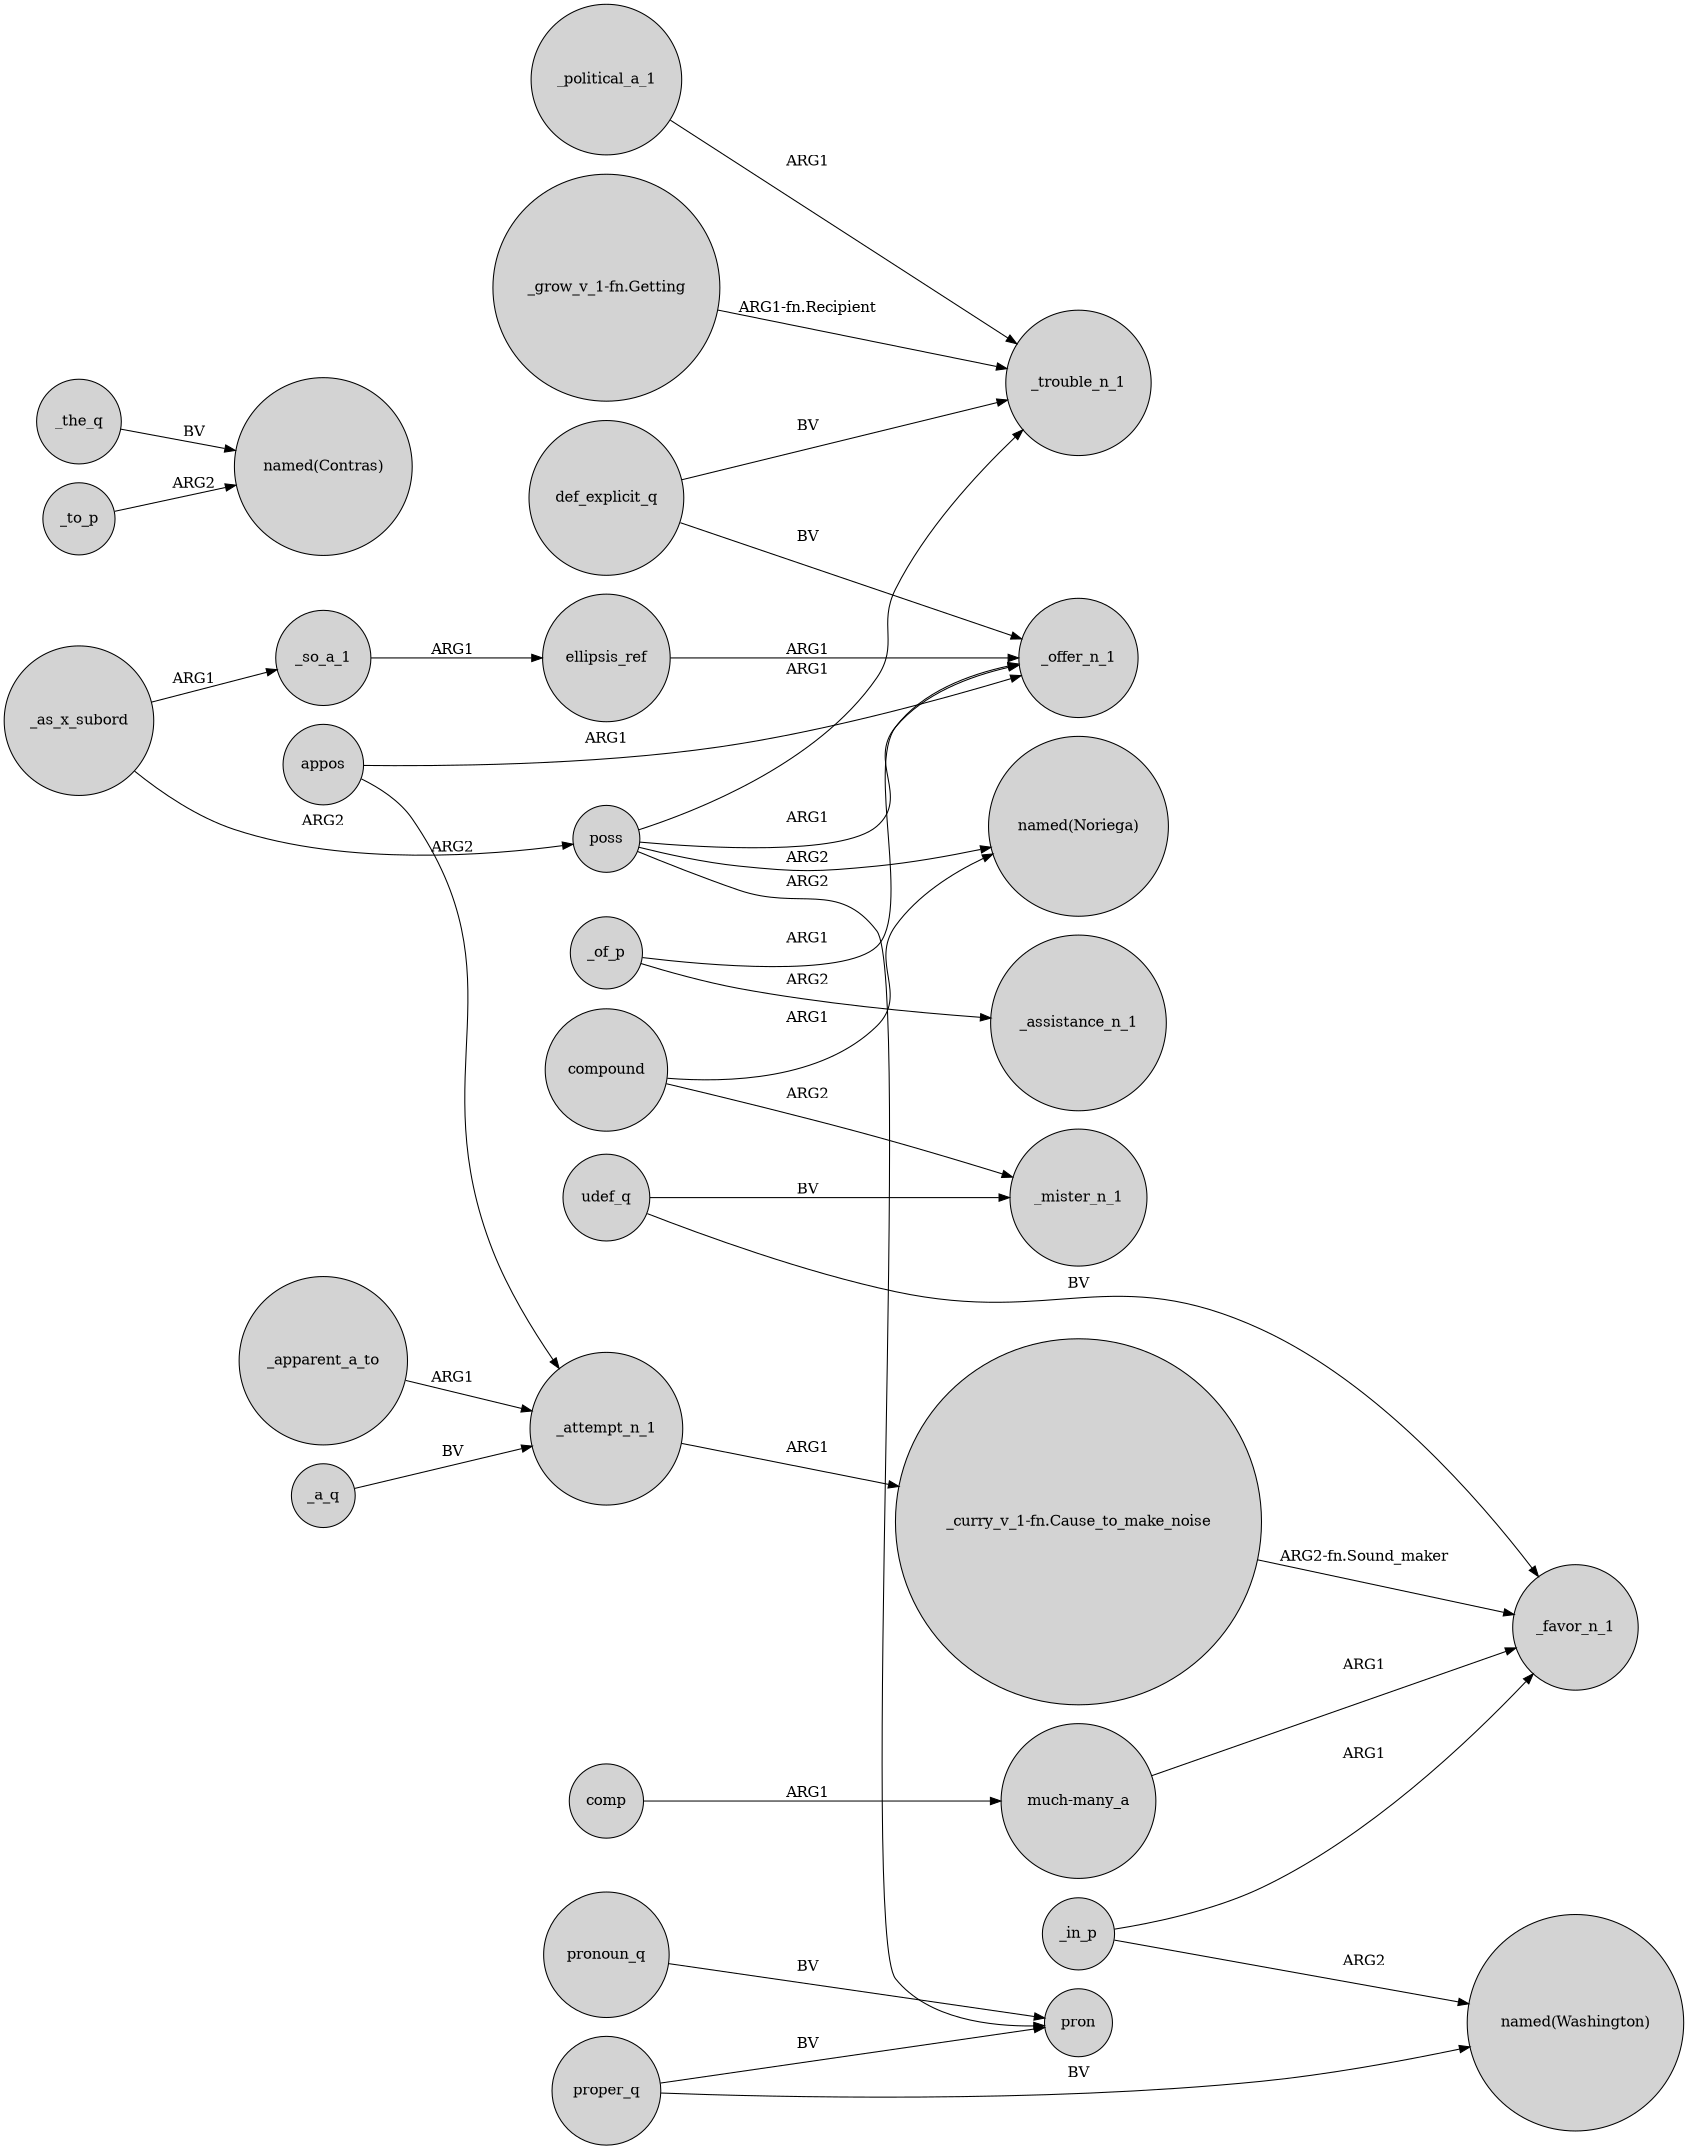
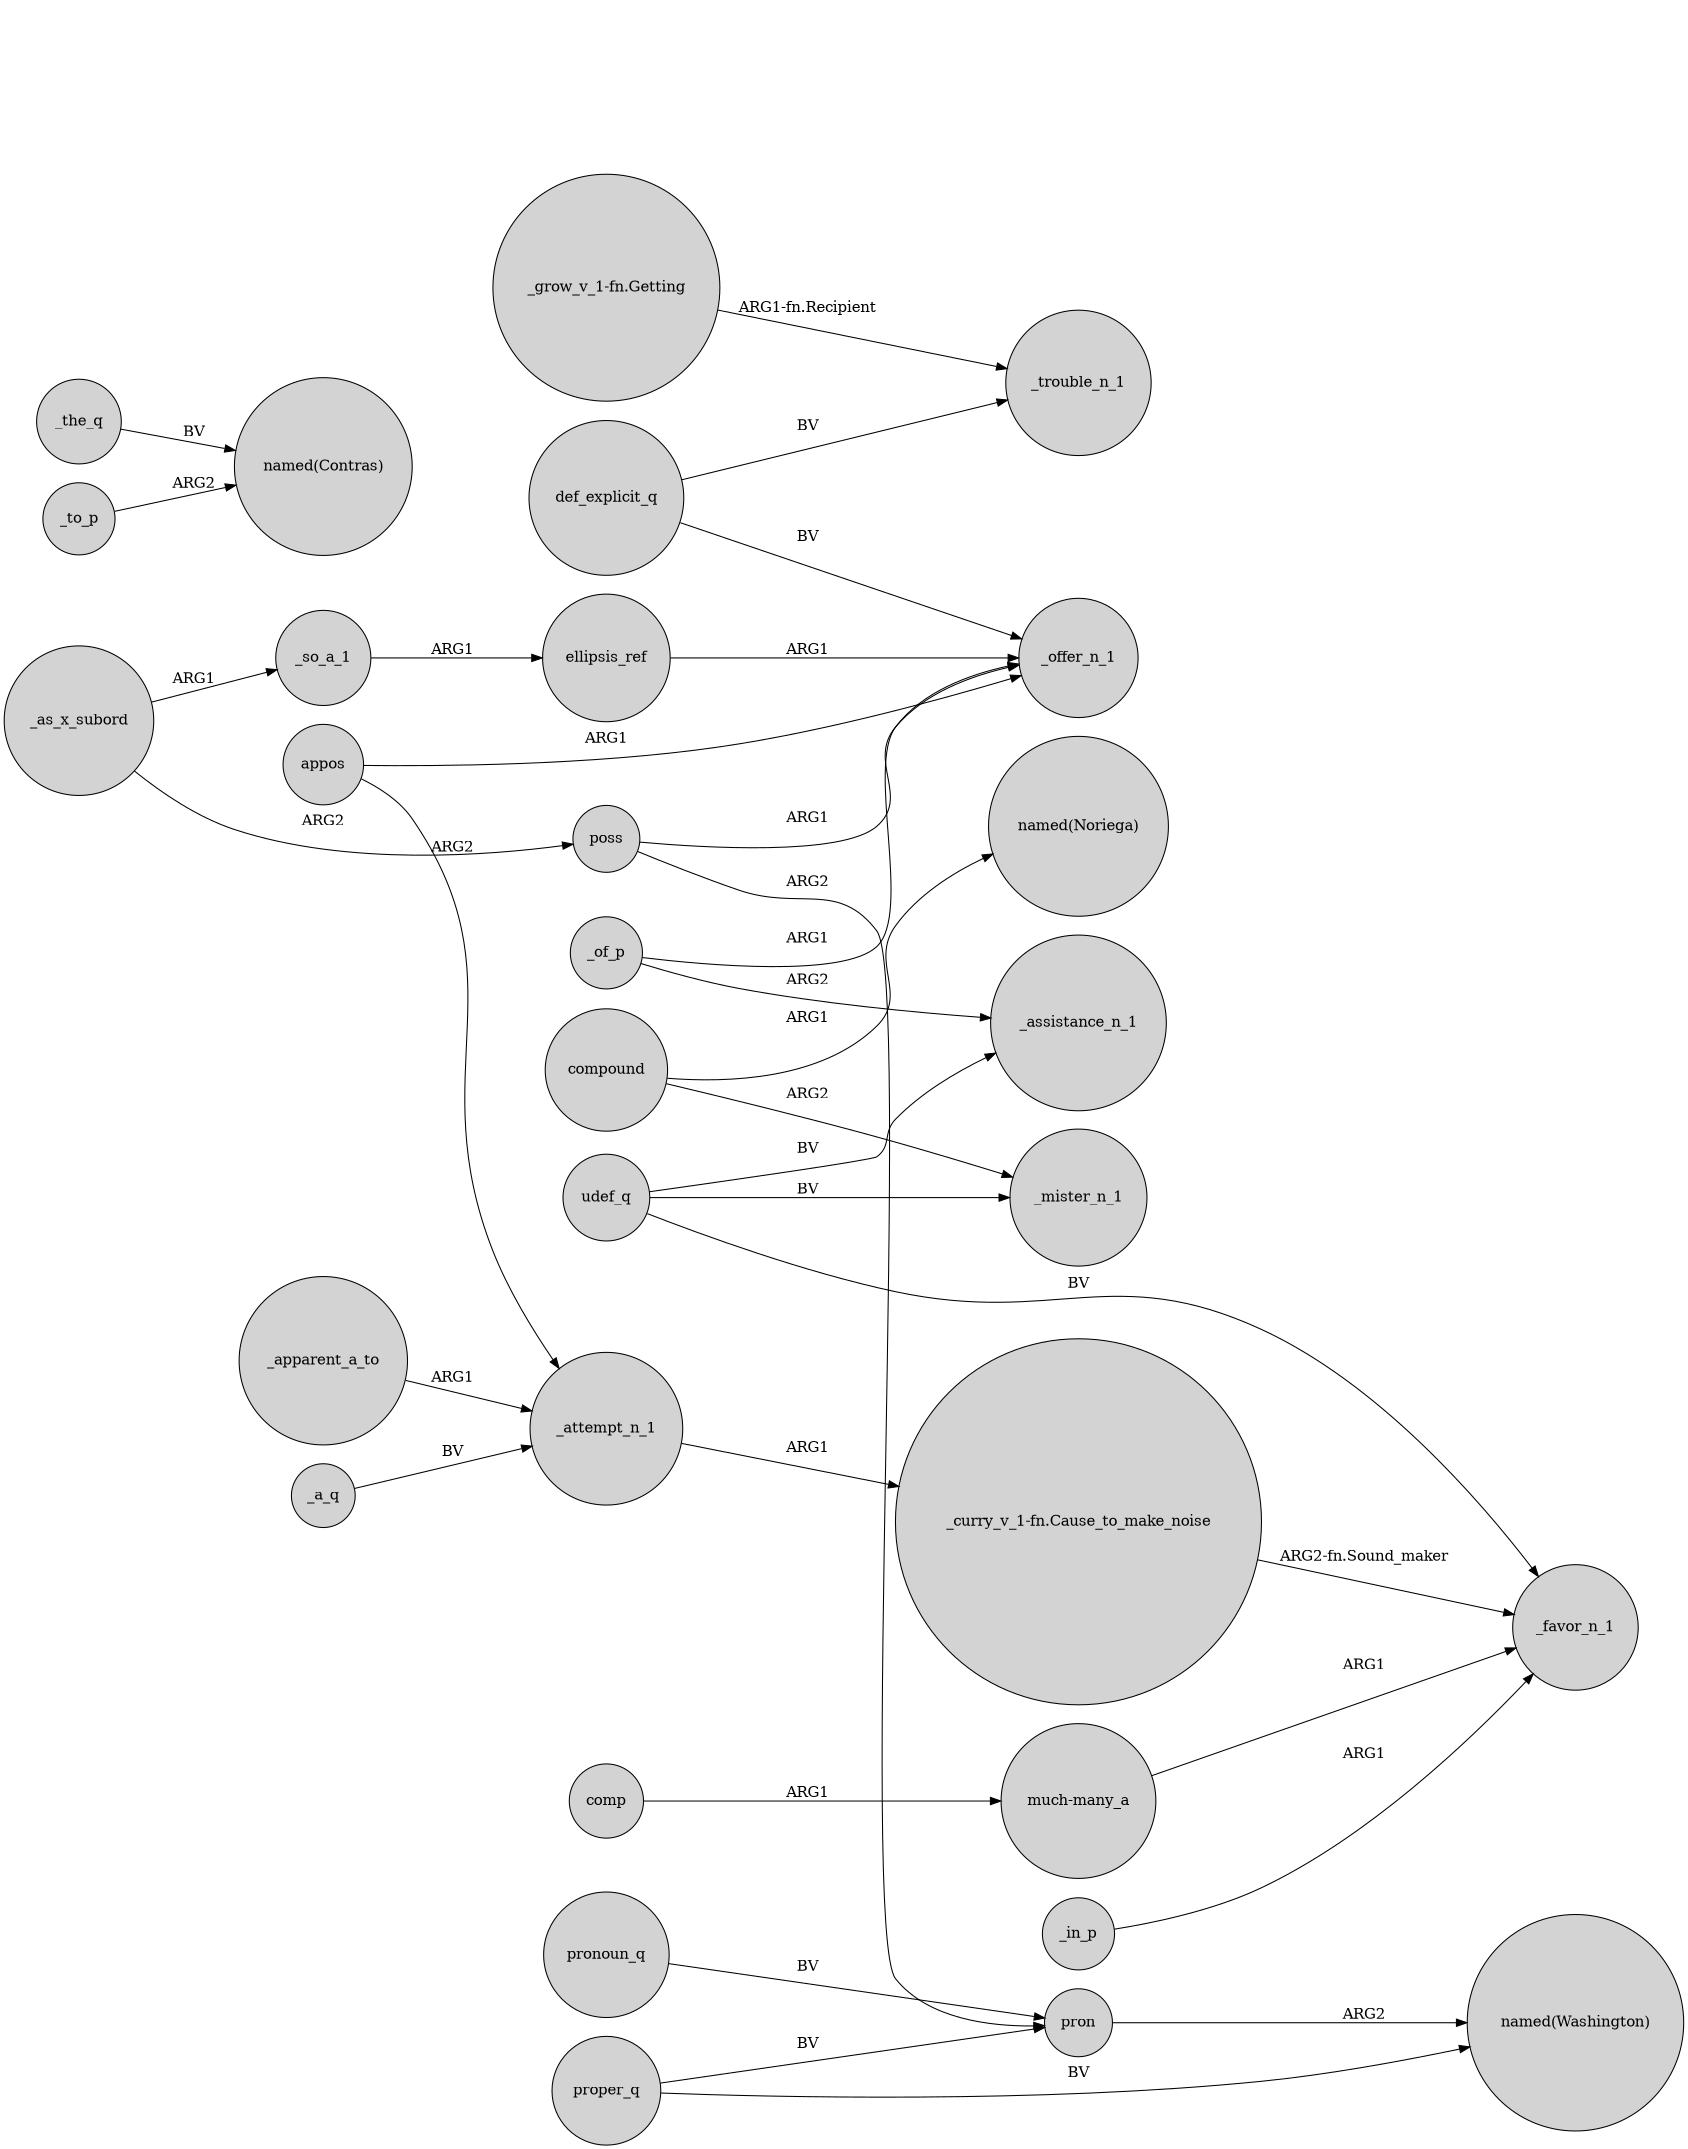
(606, 80) -> none
(877, 678) -> none
(809, 871) -> none
none -> (839, 1164)
(1286, 1971) -> (1284, 2023)
